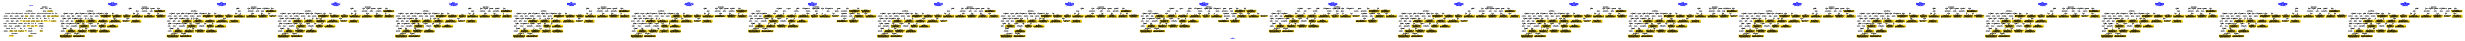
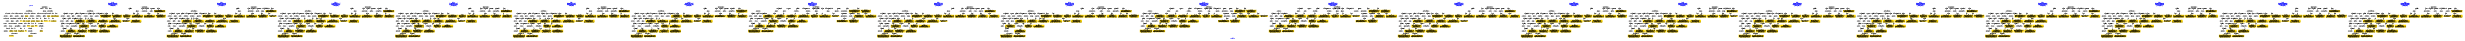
(50, 11) -> (50, 11)
